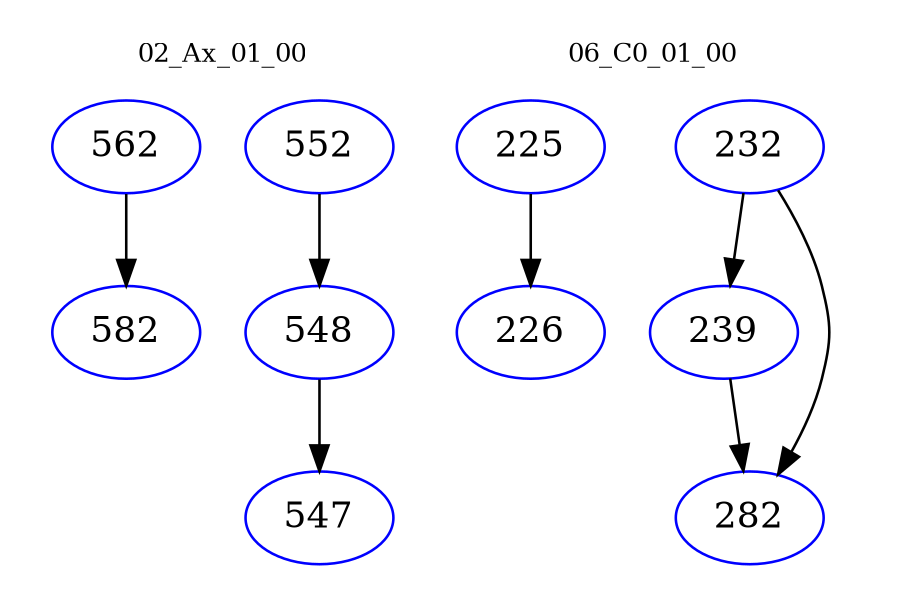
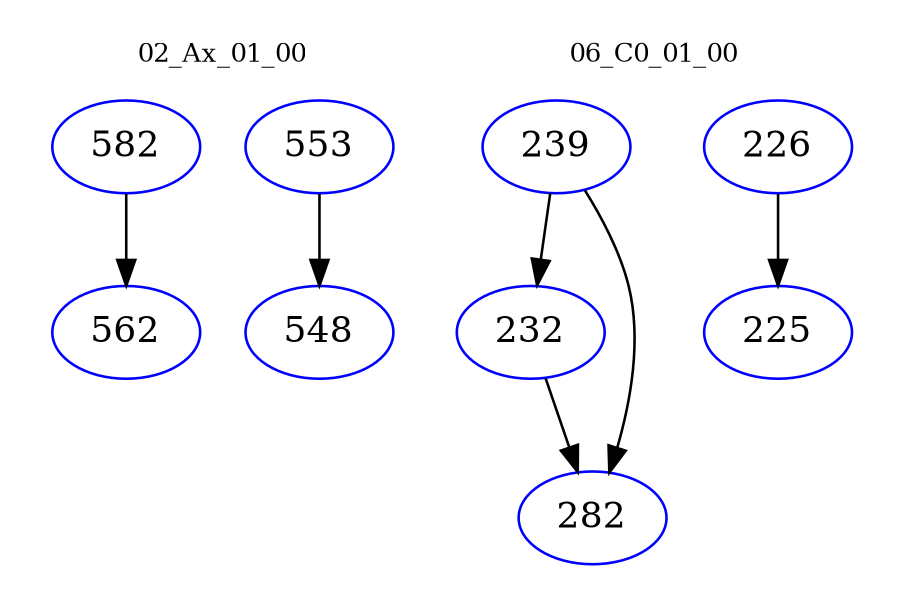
(319, 147) -> (319, 147)
(739, 226) -> (546, 226)
(126, 227) -> (126, 227)
(531, 227) -> (778, 227)
(319, 518) -> none
